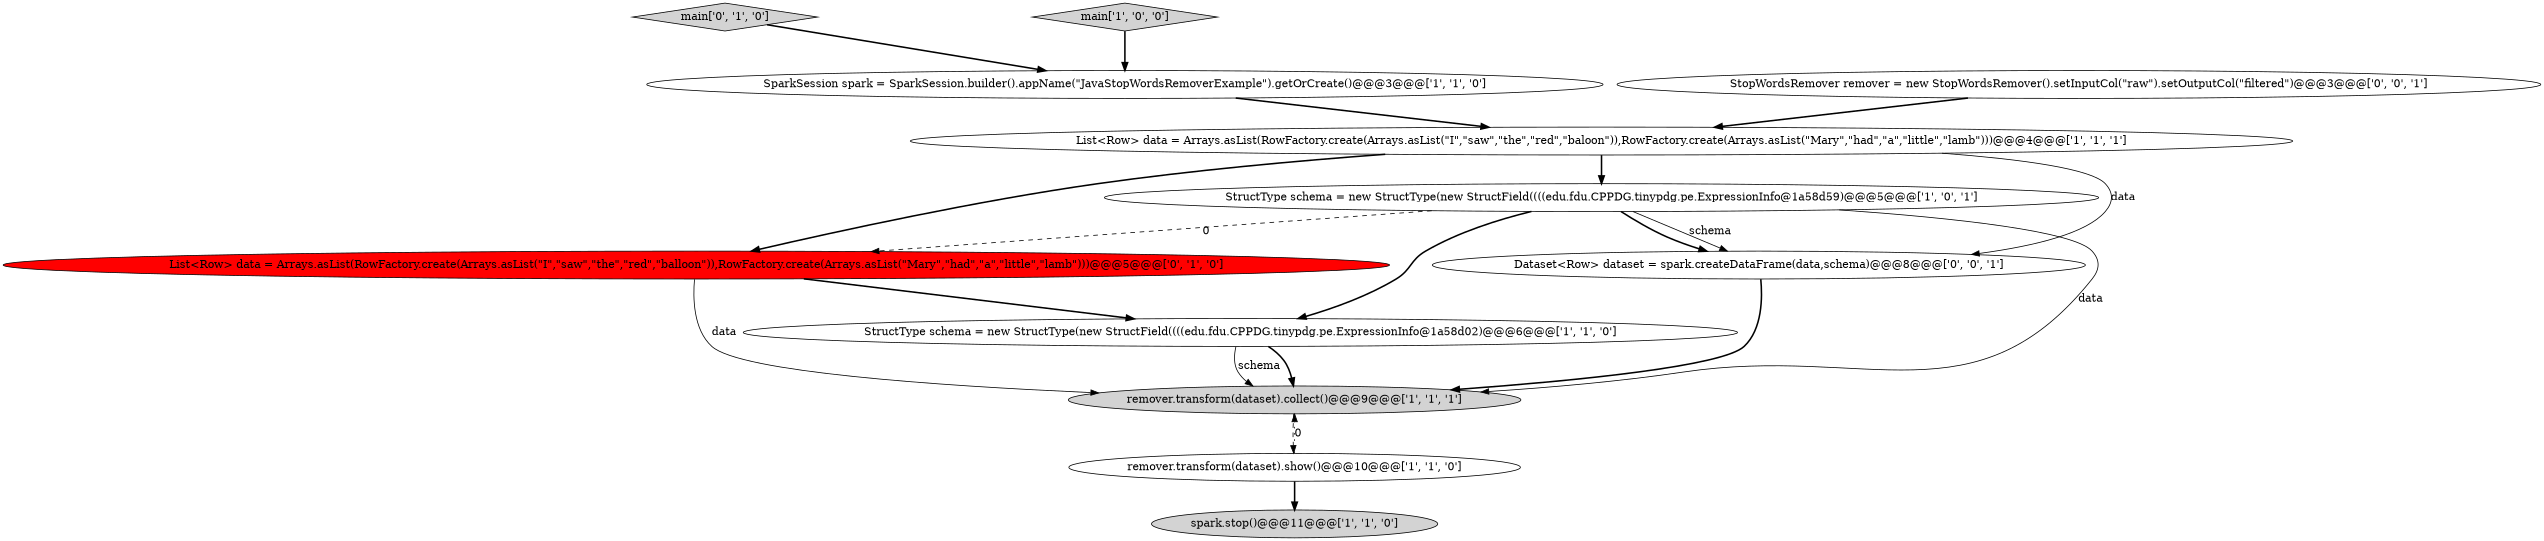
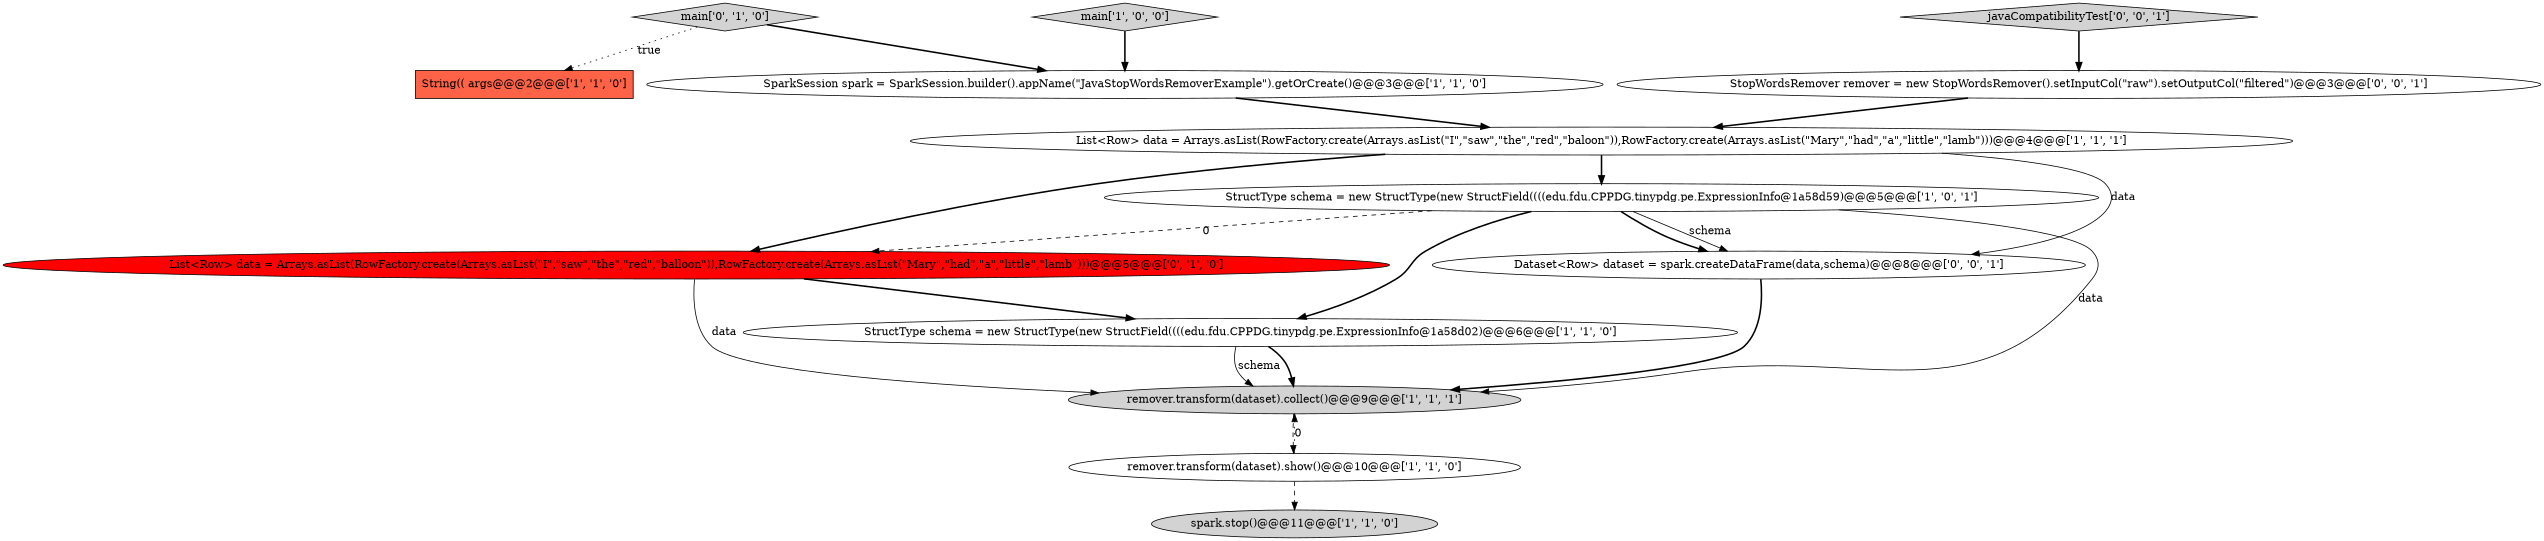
none -> (2079, 17)
none -> (524, 84)
(1295, 492) -> (1295, 492)
